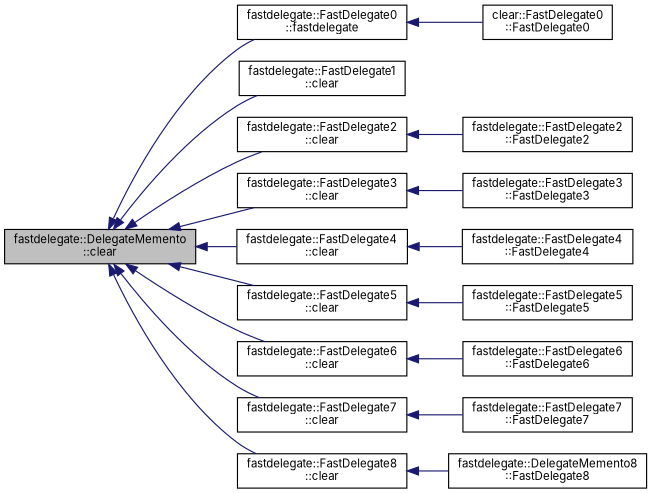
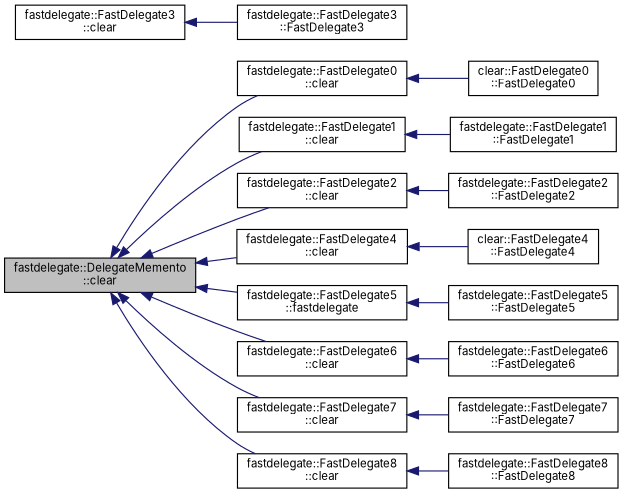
(322, 22) -> (322, 78)
none -> (533, 134)
(217, 217) -> none
(548, 247) -> (533, 247)
(322, 303) -> (322, 303)
(548, 471) -> (533, 471)
